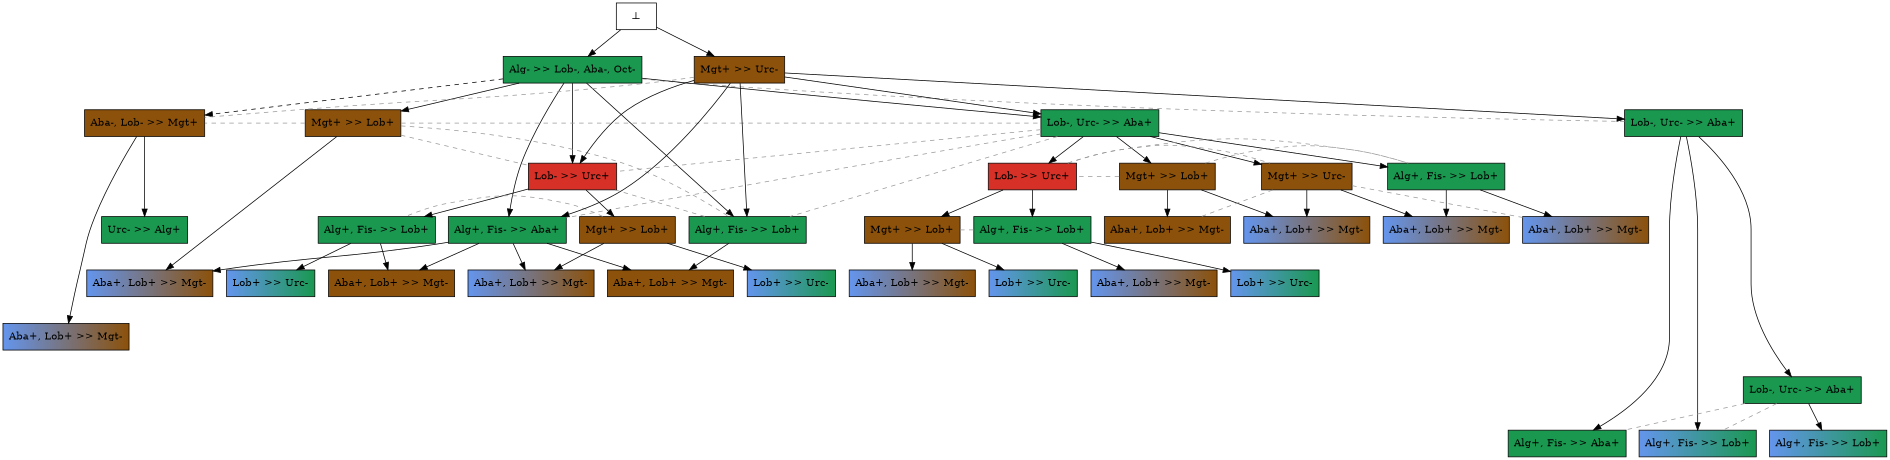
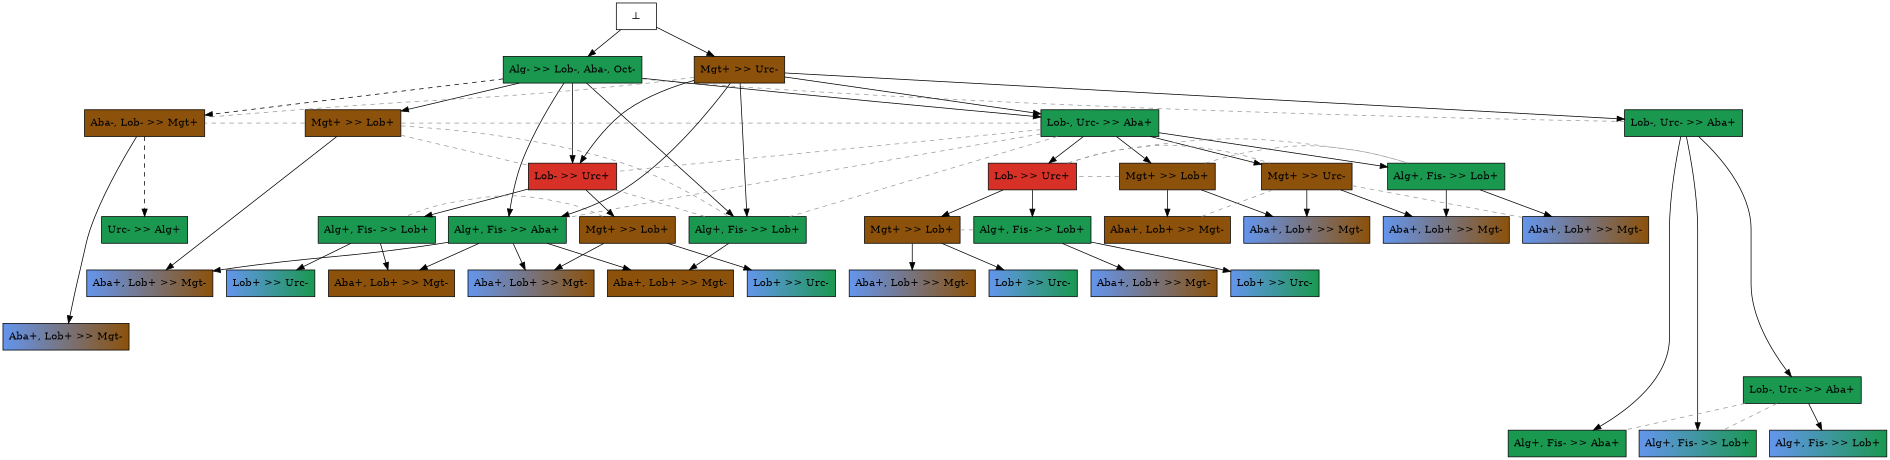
(145, 173) -> (145, 173)
